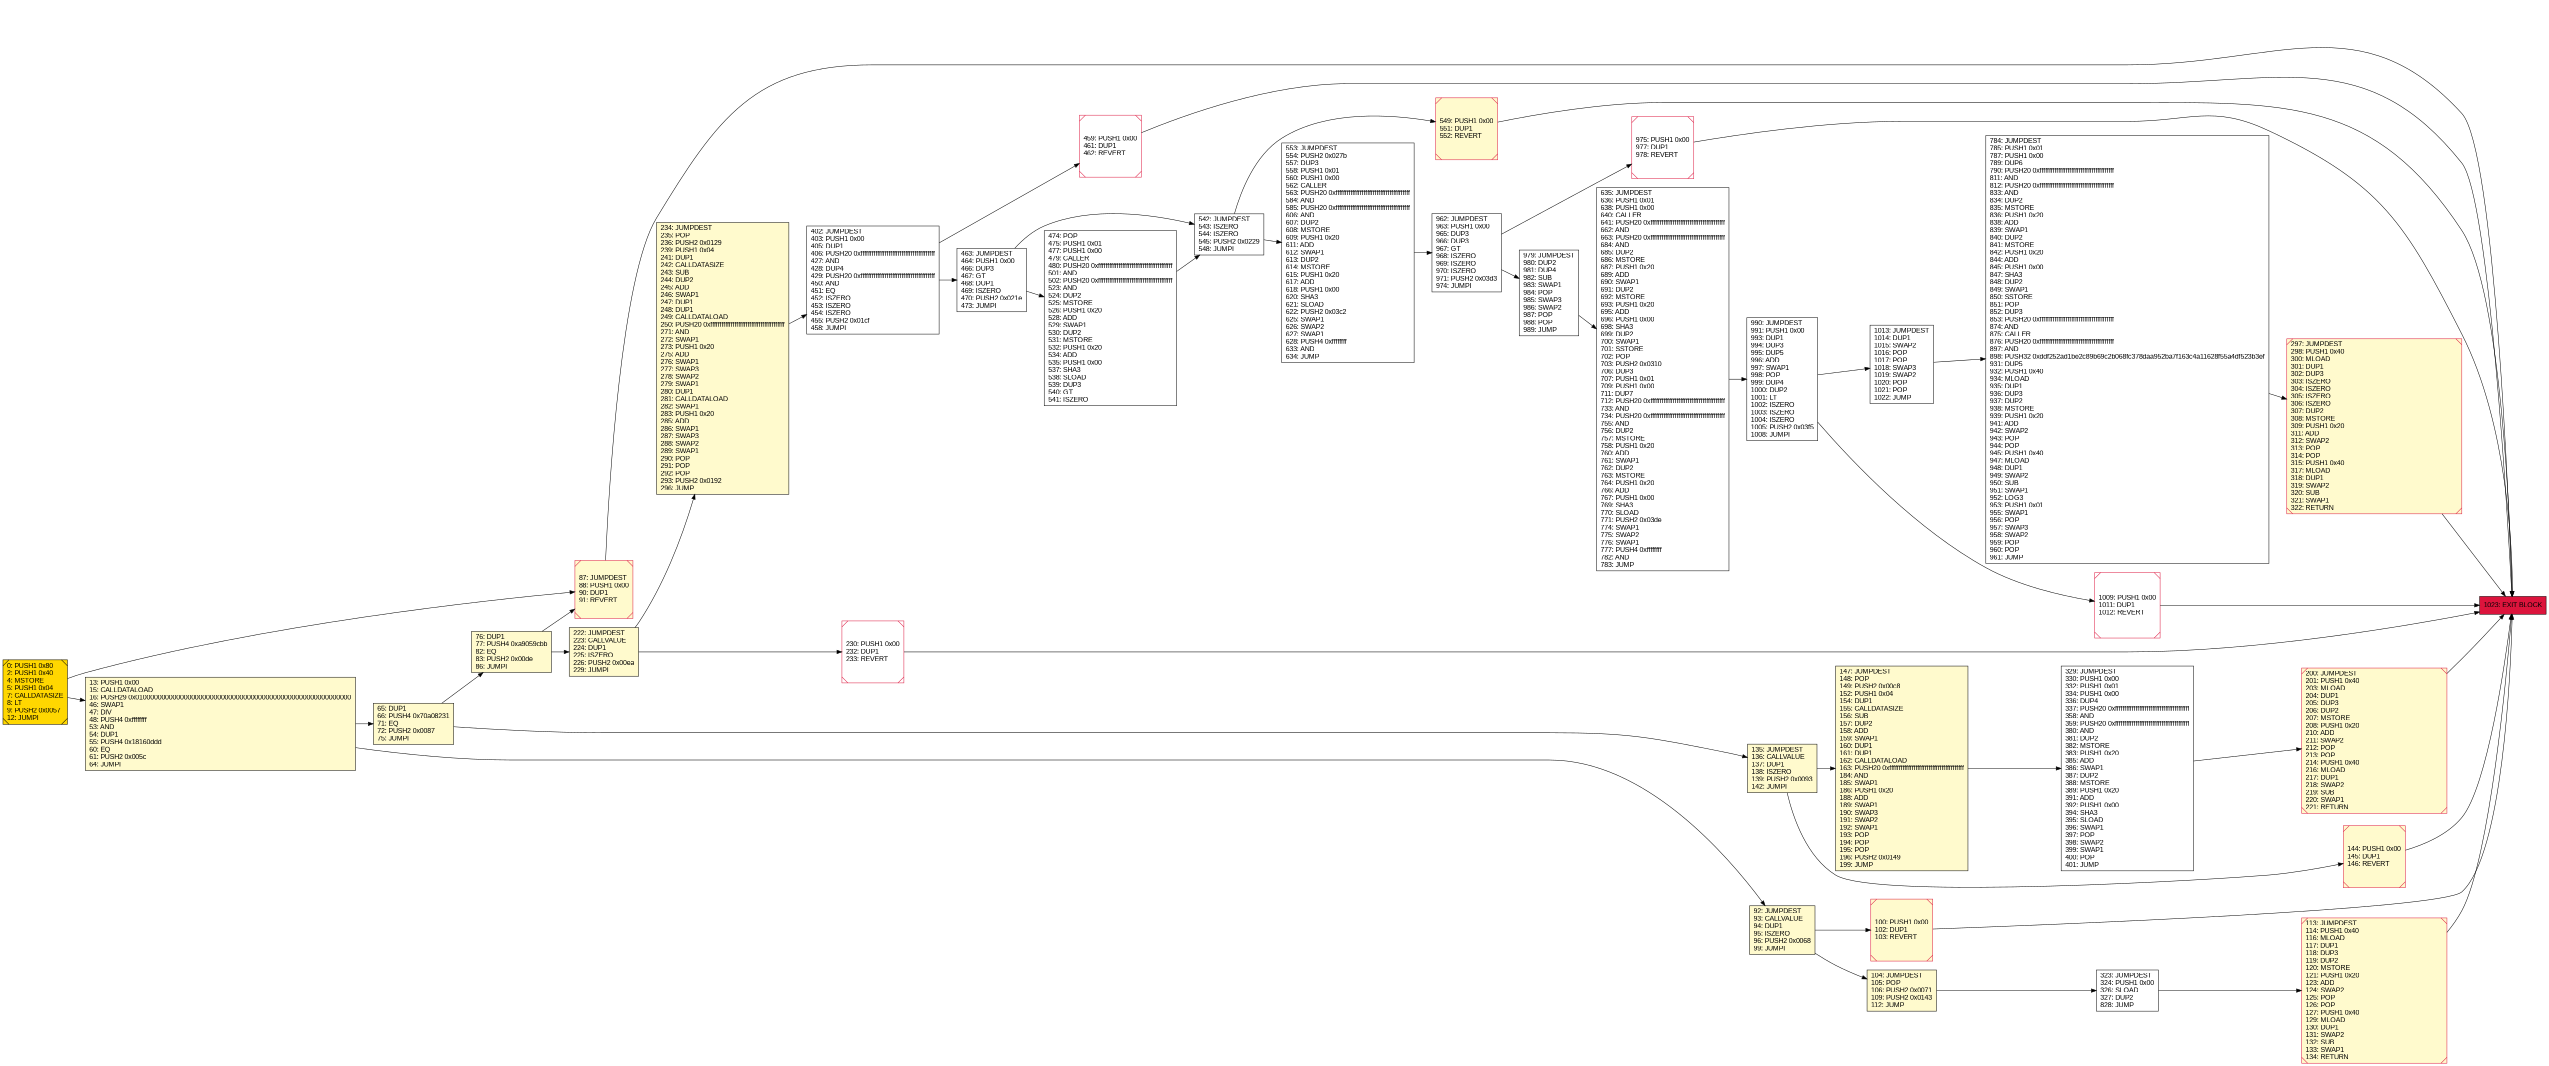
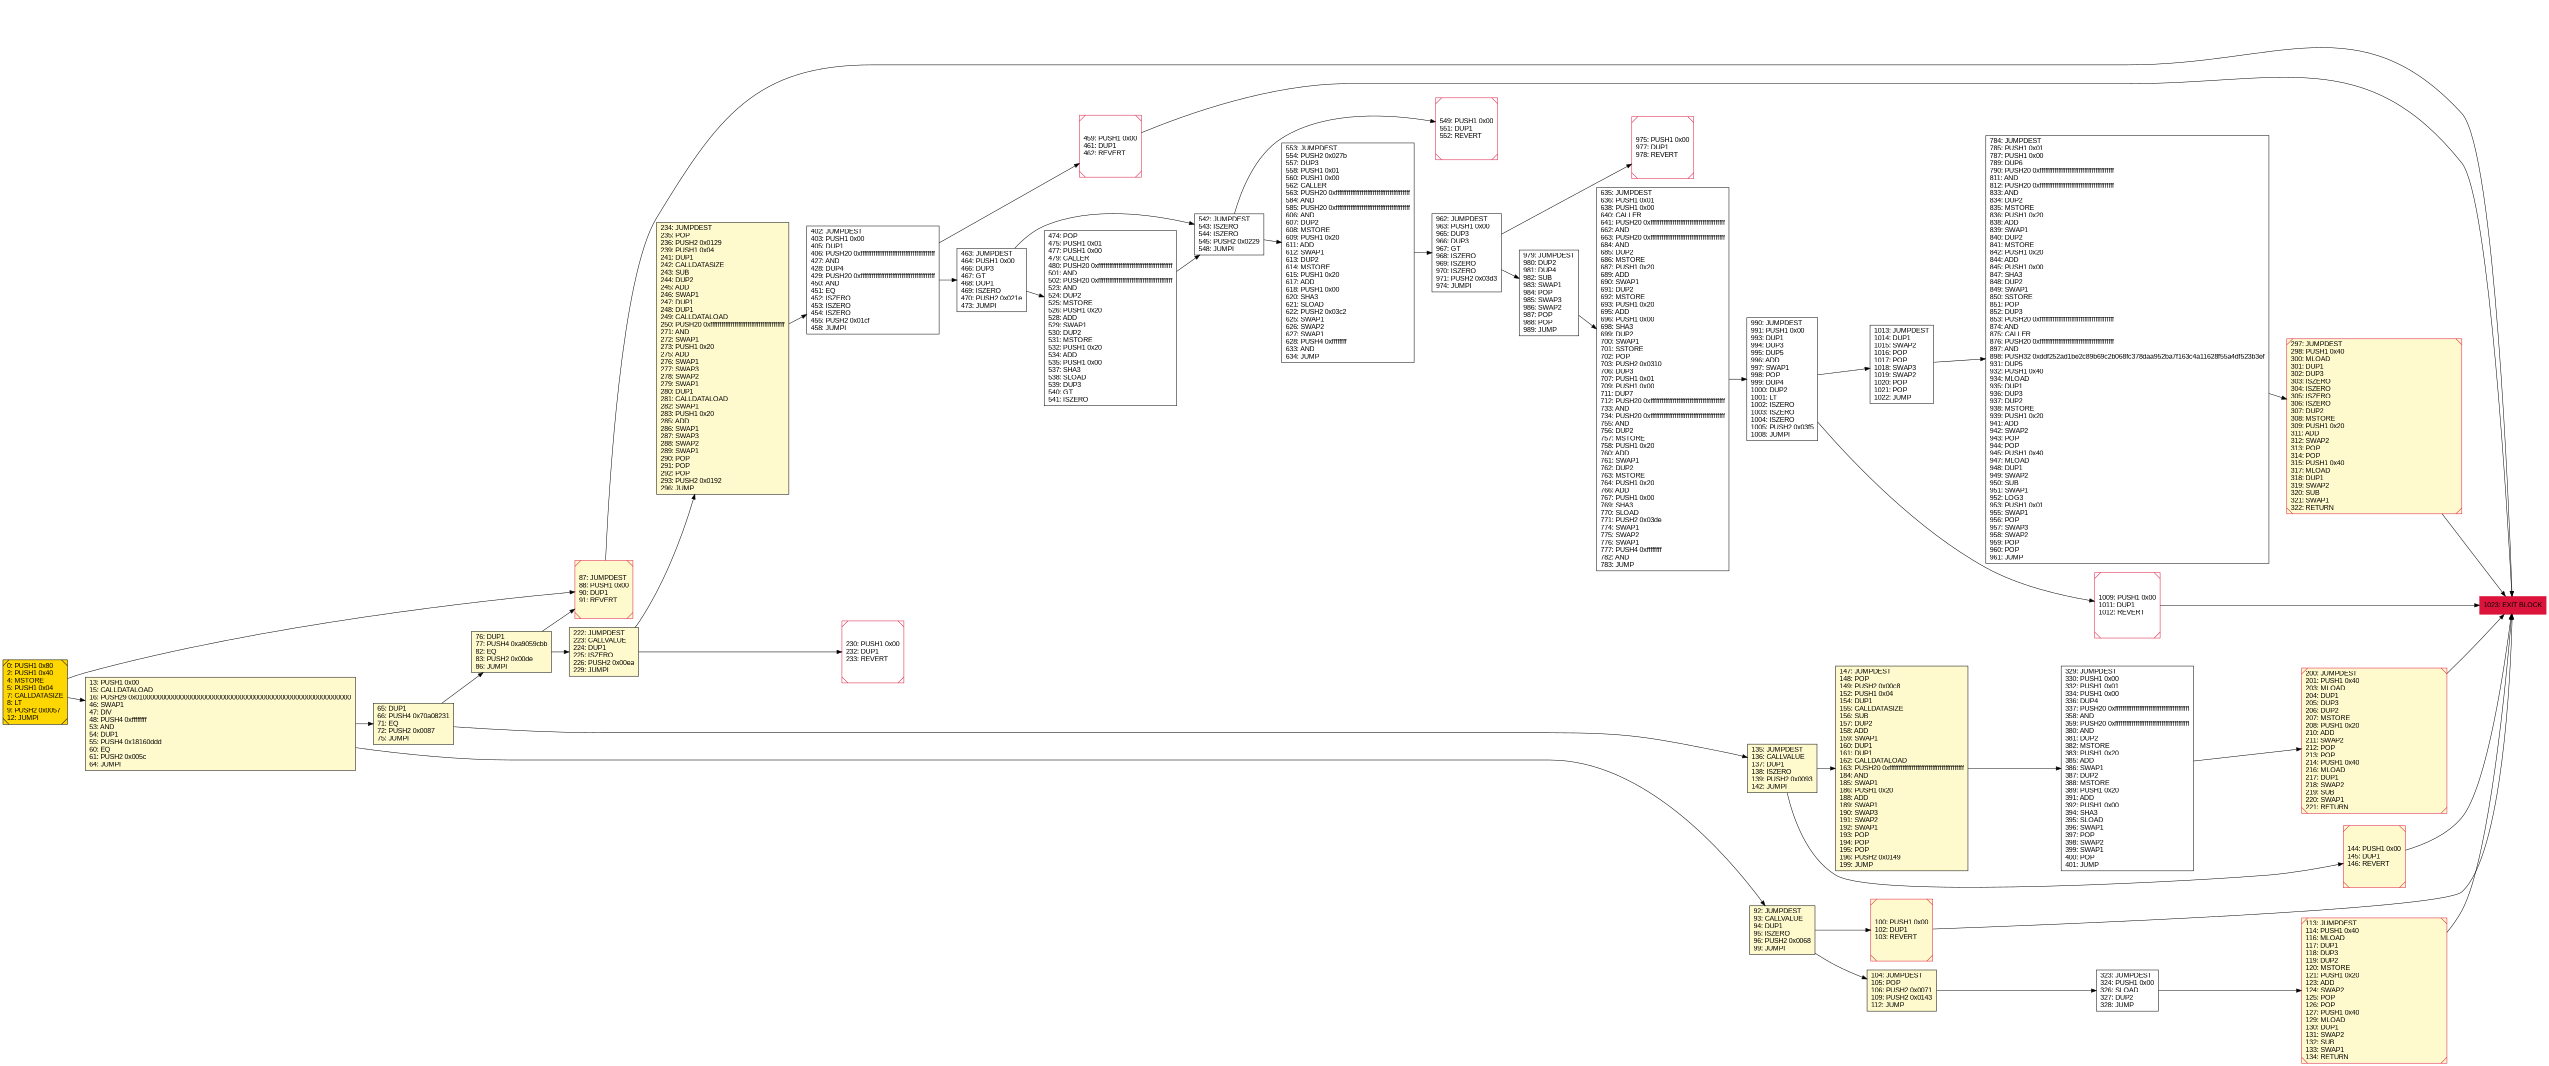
(2185, 103) -> none
(2257, 126) -> none
(1467, 129) -> (1467, 129)
(2513, 605) -> (2513, 605)
(1691, 652) -> none
(2127, 991) -> (2127, 991)
